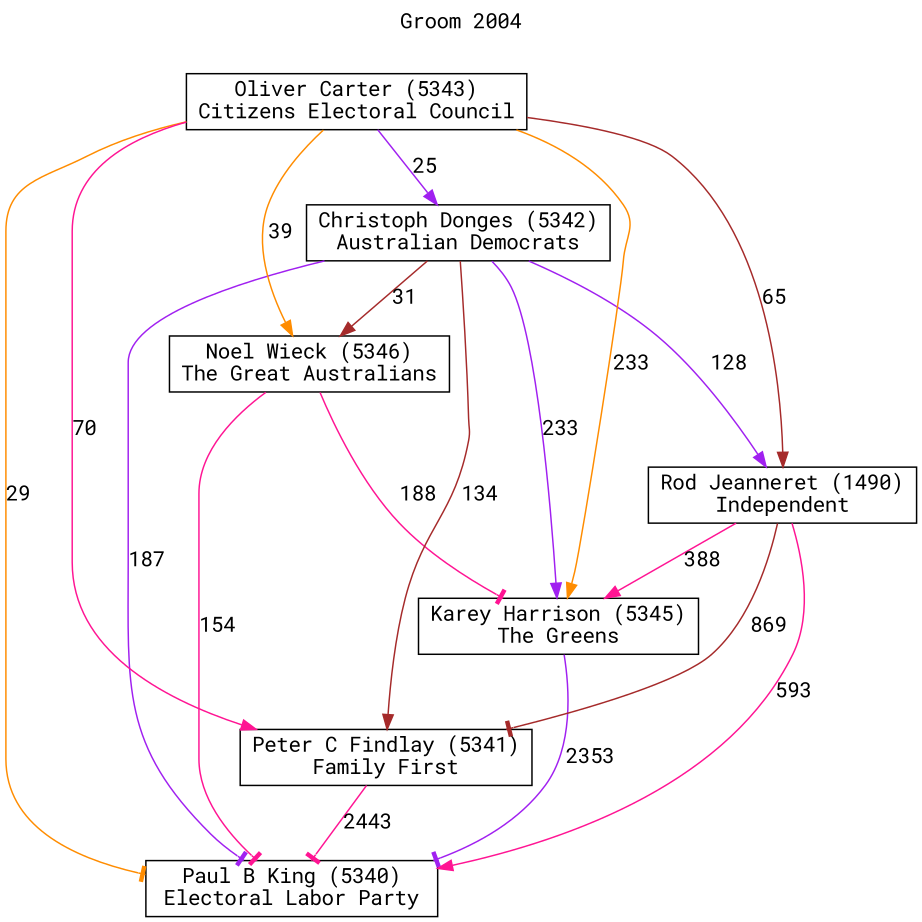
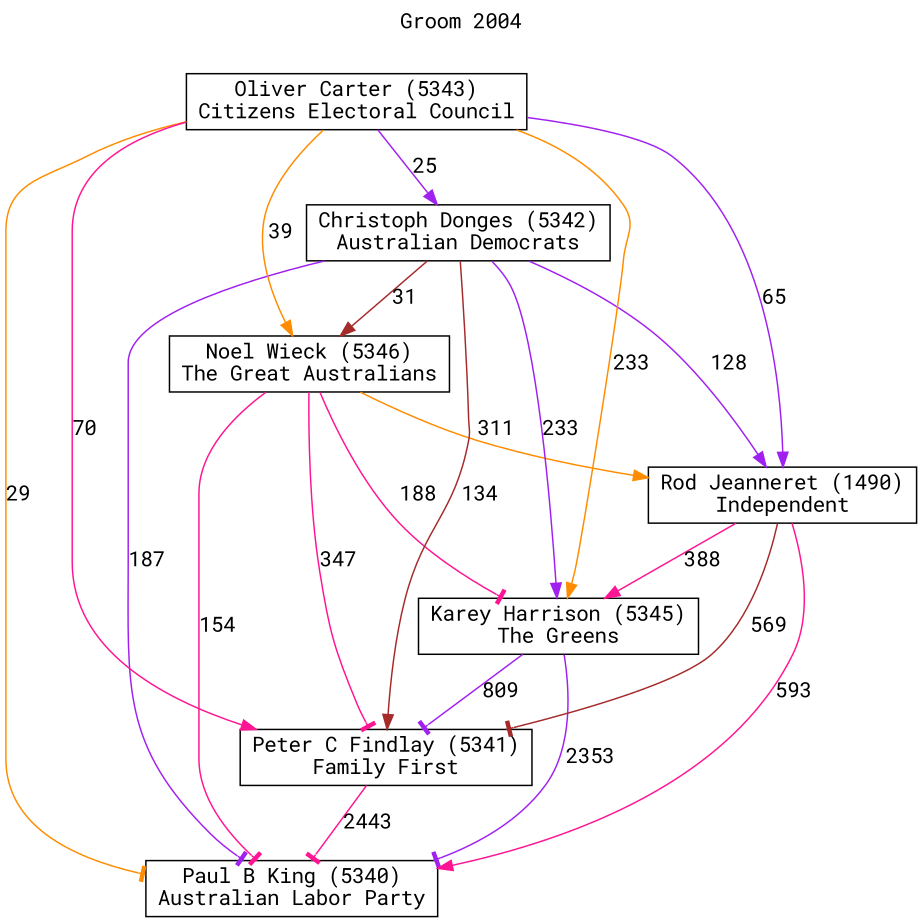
(728, 222) -> (728, 222)
none -> (493, 445)
none -> (318, 561)
(768, 626) -> (768, 626)
none -> (475, 689)
(292, 889) -> (292, 889)
